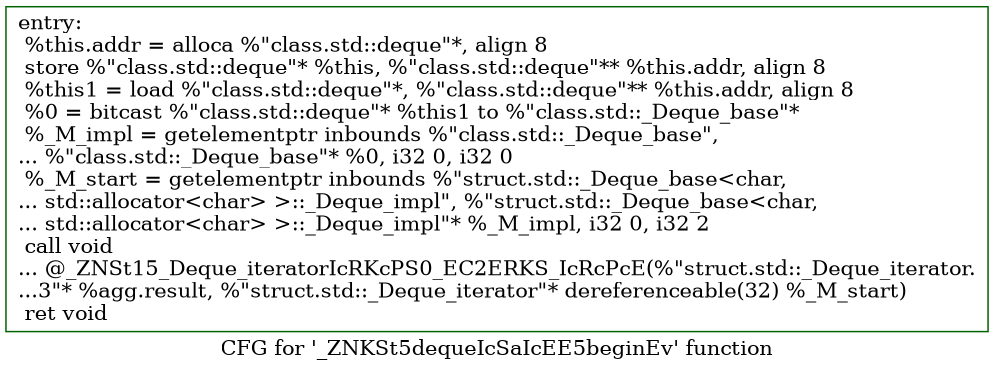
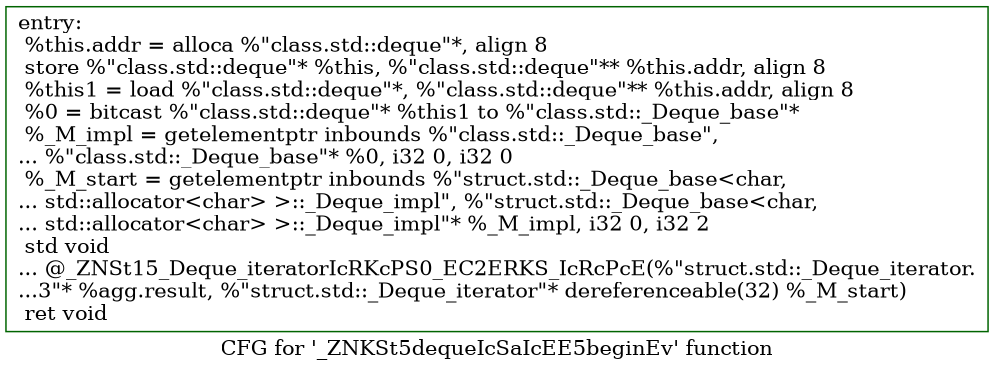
(66, 247) -> (64, 247)
